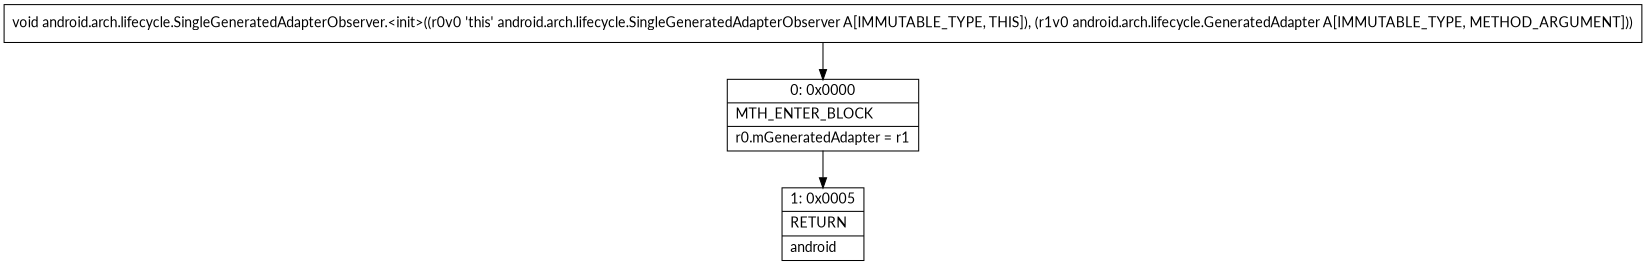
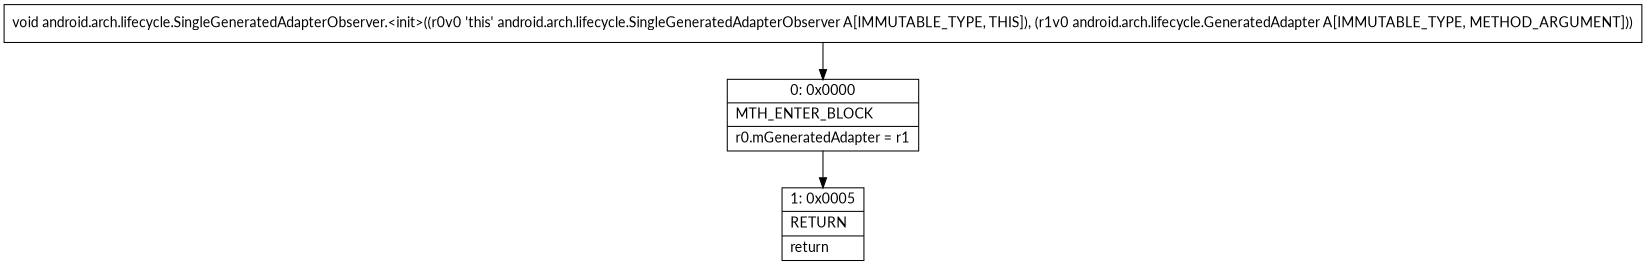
(814, 248) -> (810, 248)
